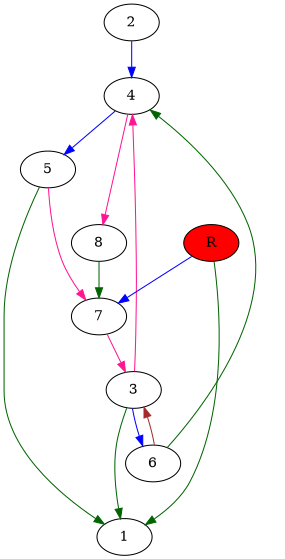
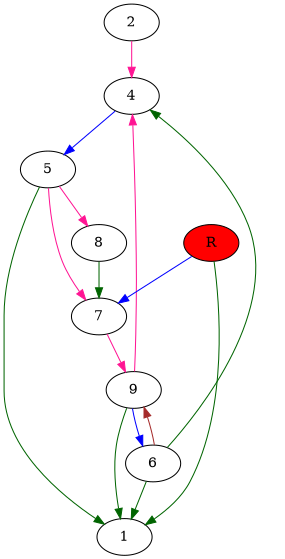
(132, 54) -> (132, 54)
(116, 164) -> (70, 202)
(134, 390) -> (134, 390)
none -> (141, 495)
